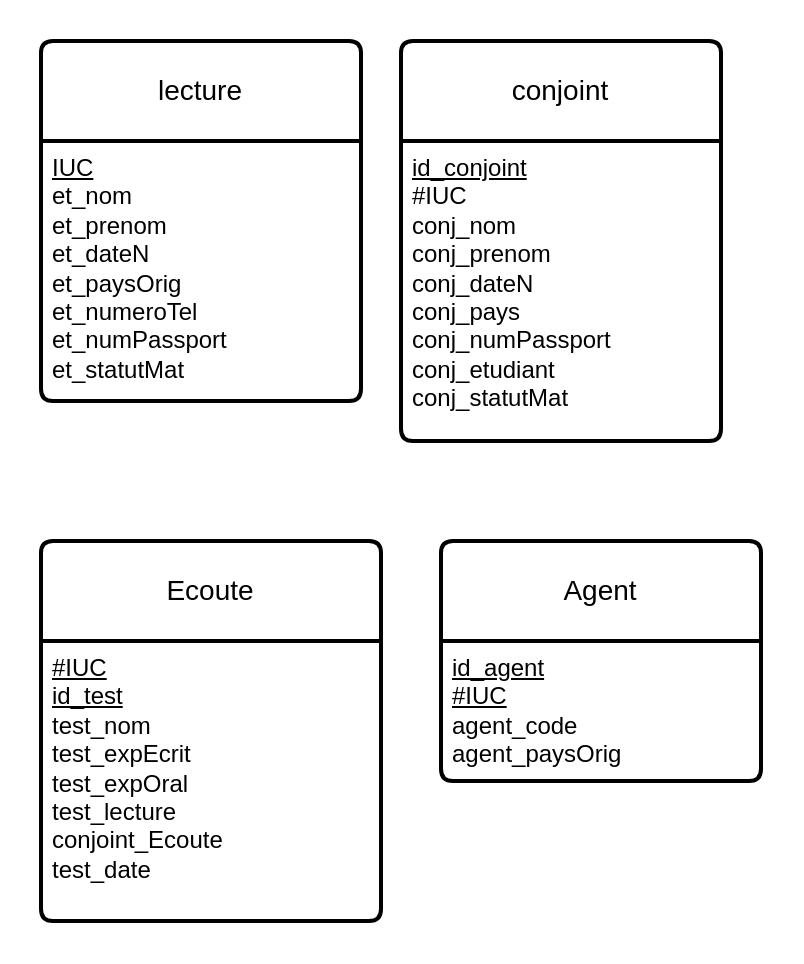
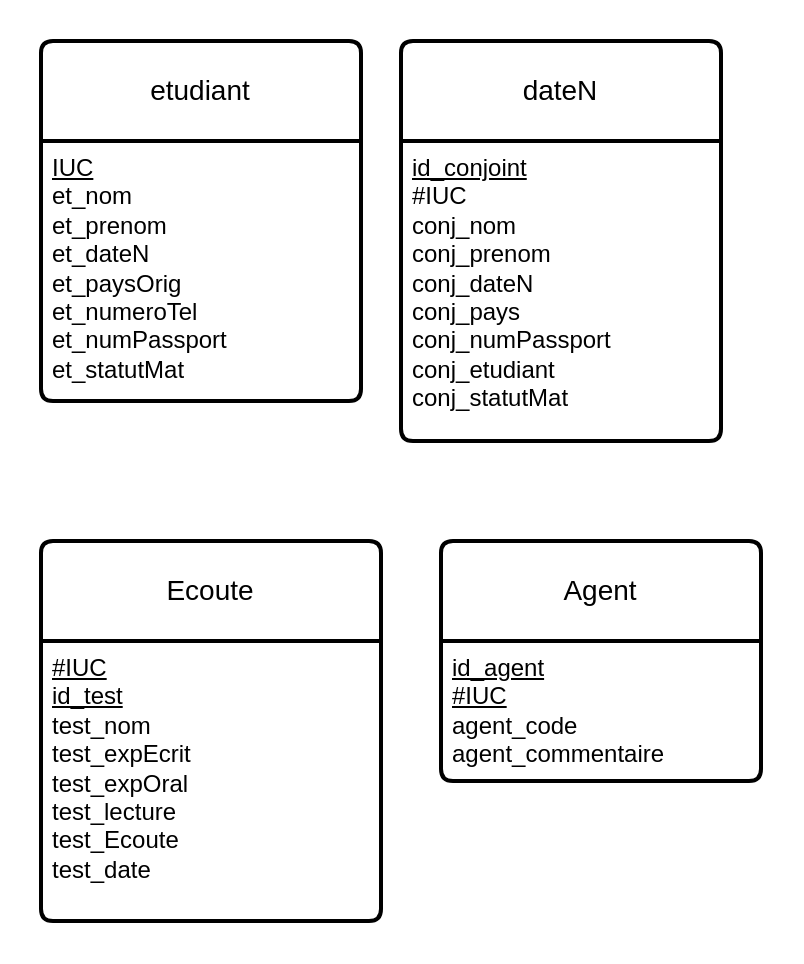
(201, 91) -> (201, 91)
(561, 91) -> (561, 91)
(544, 713) -> (564, 713)
(151, 770) -> (137, 770)
